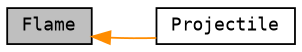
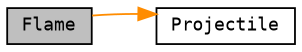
(133, 38) -> (115, 14)
